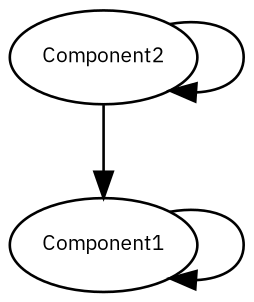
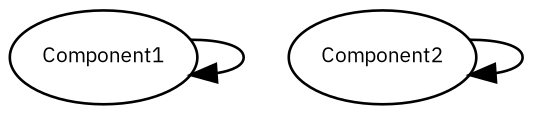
(104, 138) -> none
